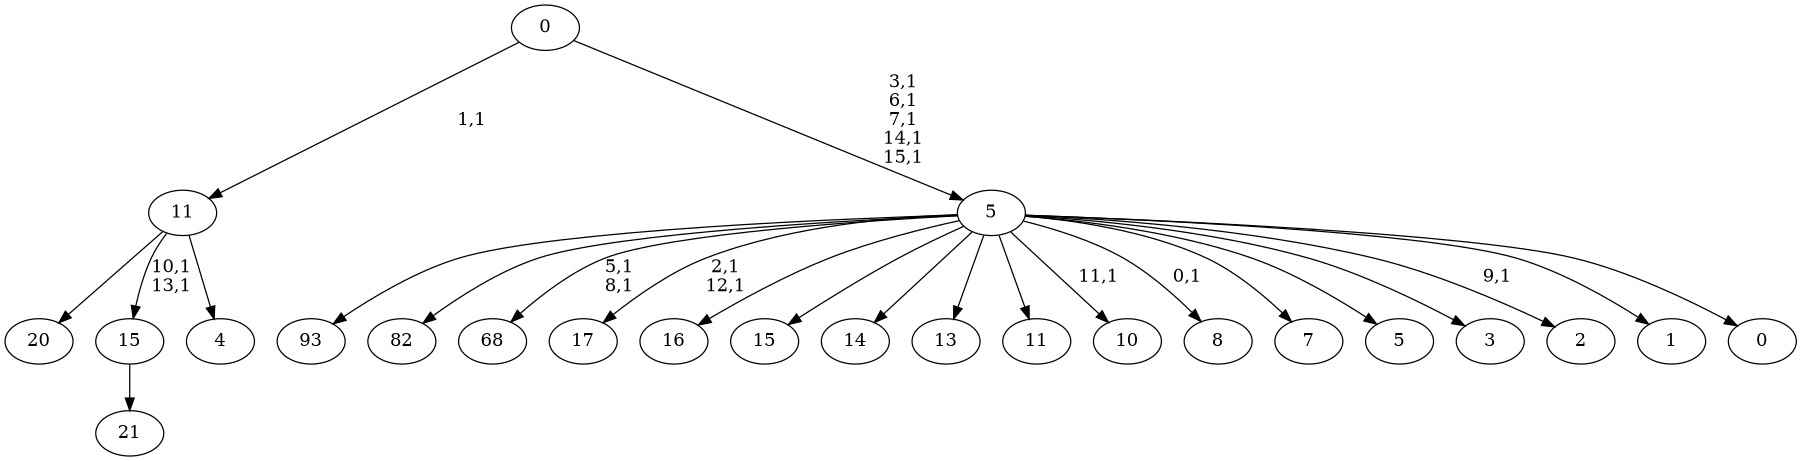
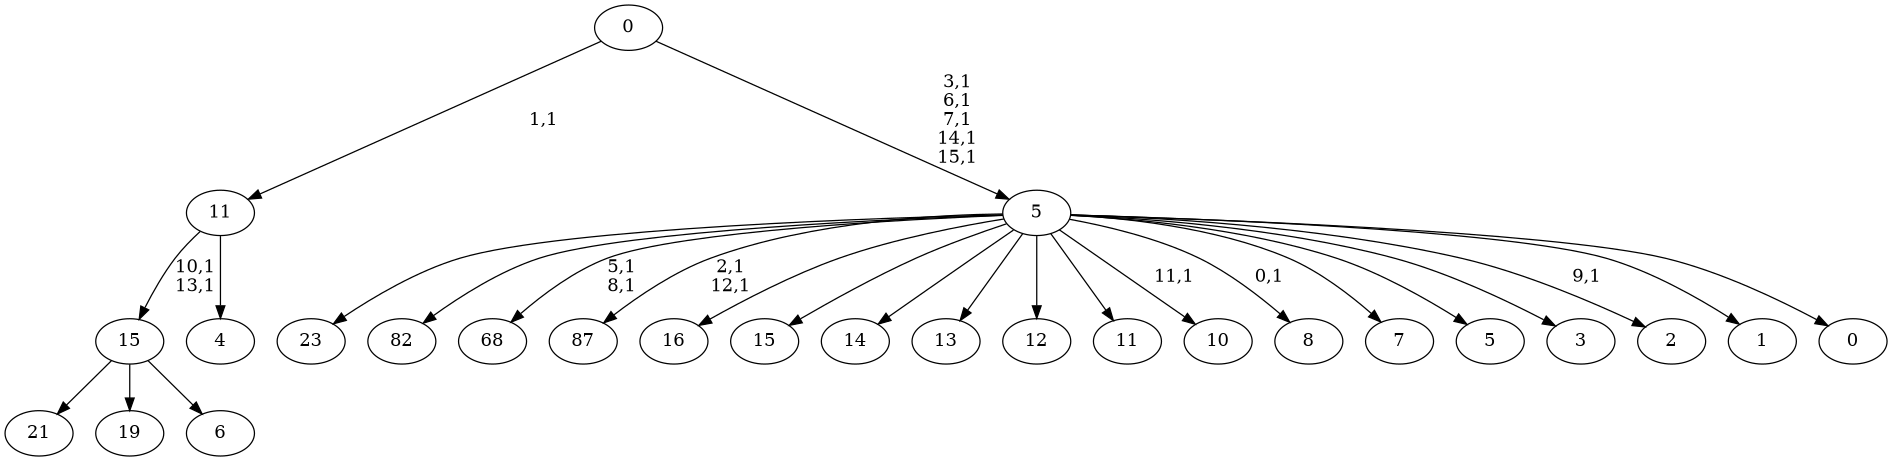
(39, 341) -> none
(311, 341) -> (311, 341)
(583, 341) -> (583, 341)
none -> (1037, 341)
none -> (130, 433)
none -> (220, 433)
